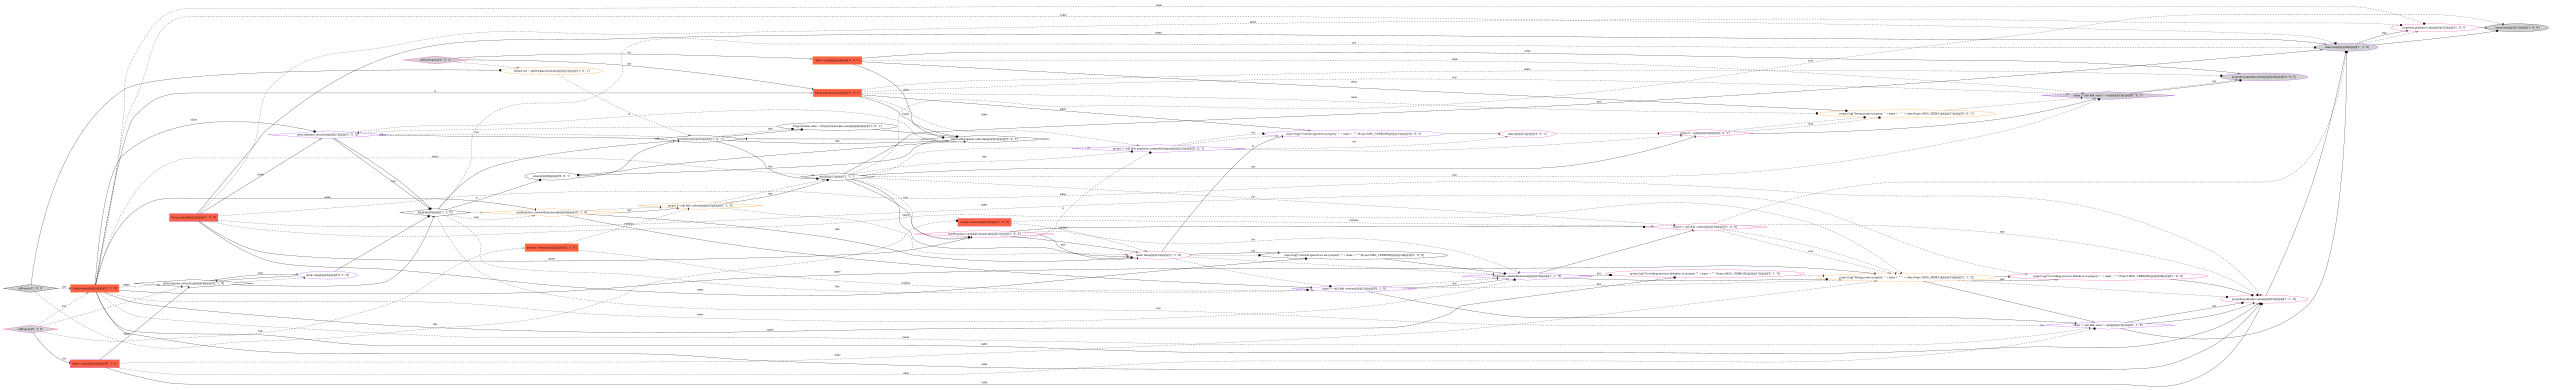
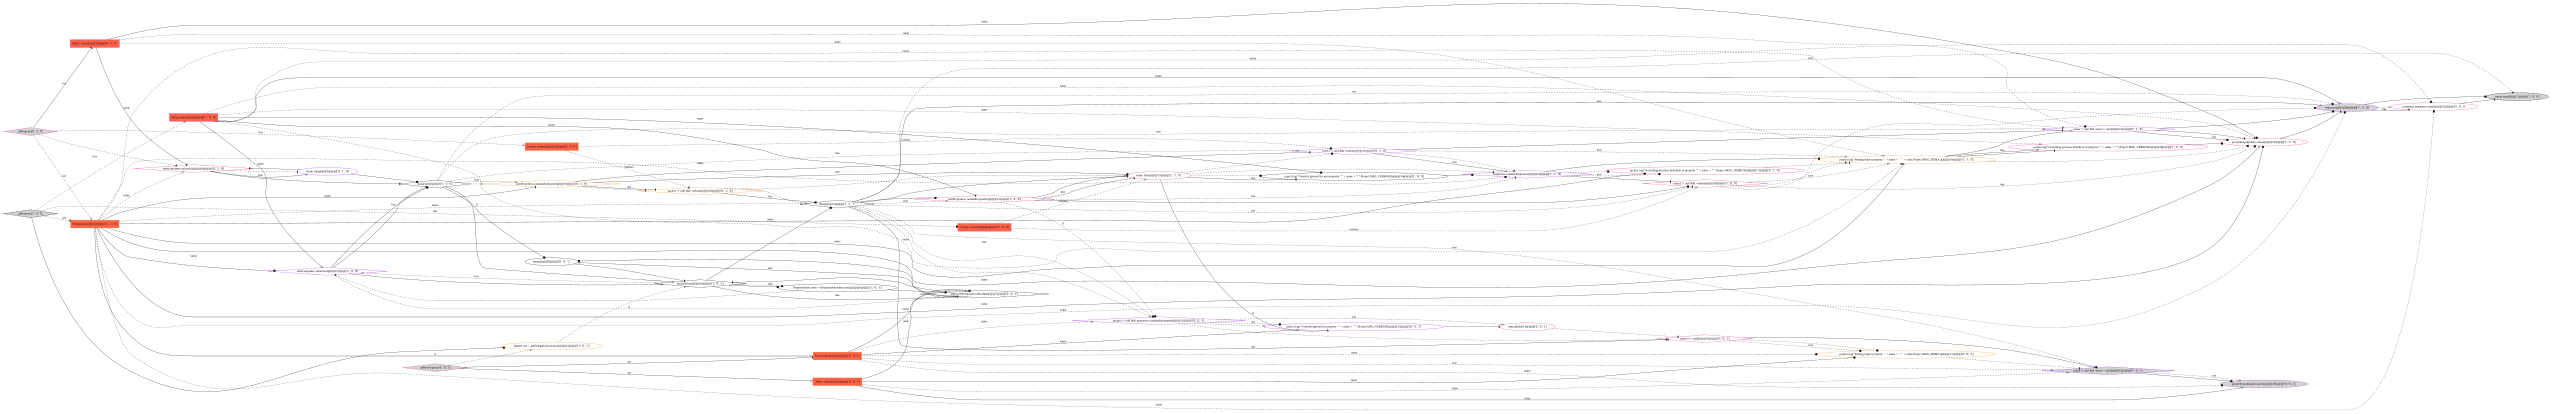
none -> (109, 164)
(194, 283) -> (194, 169)
